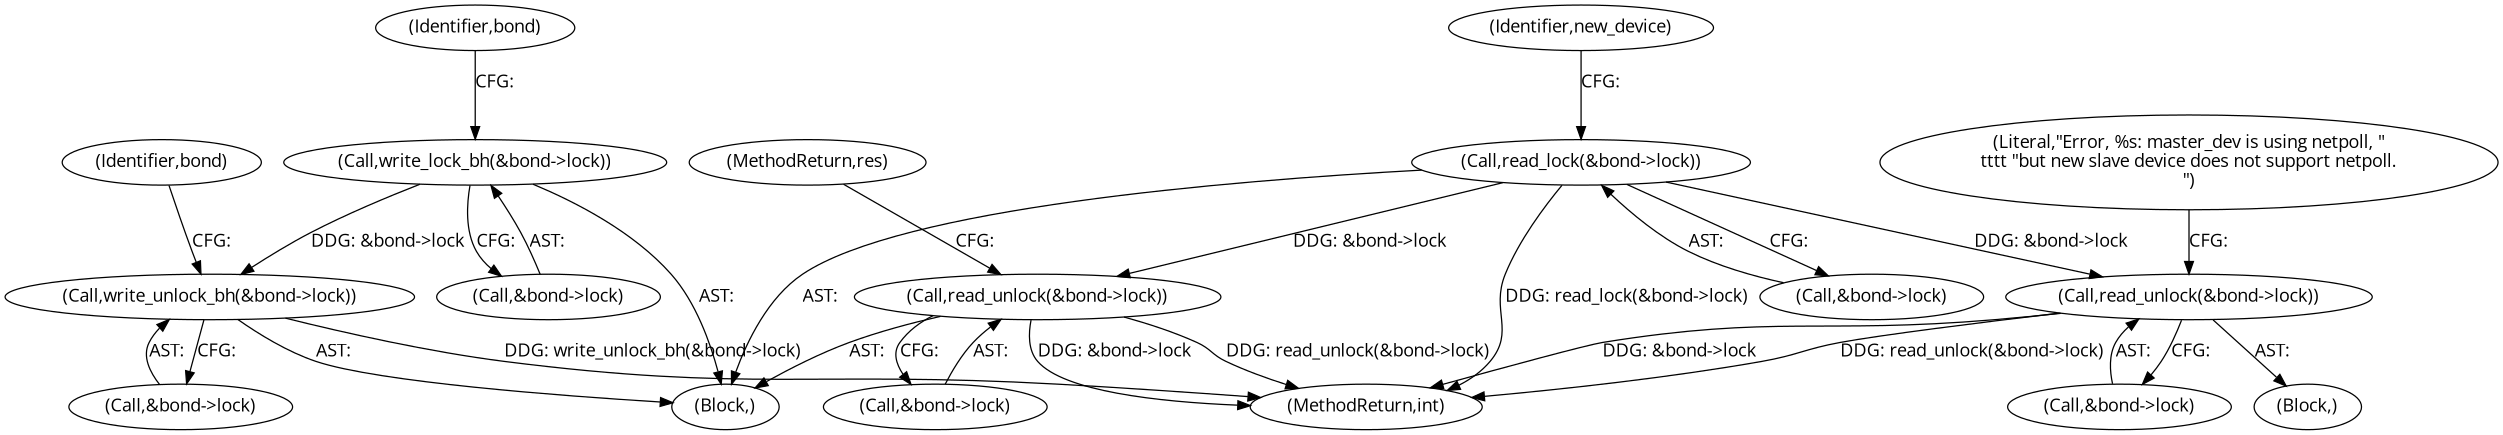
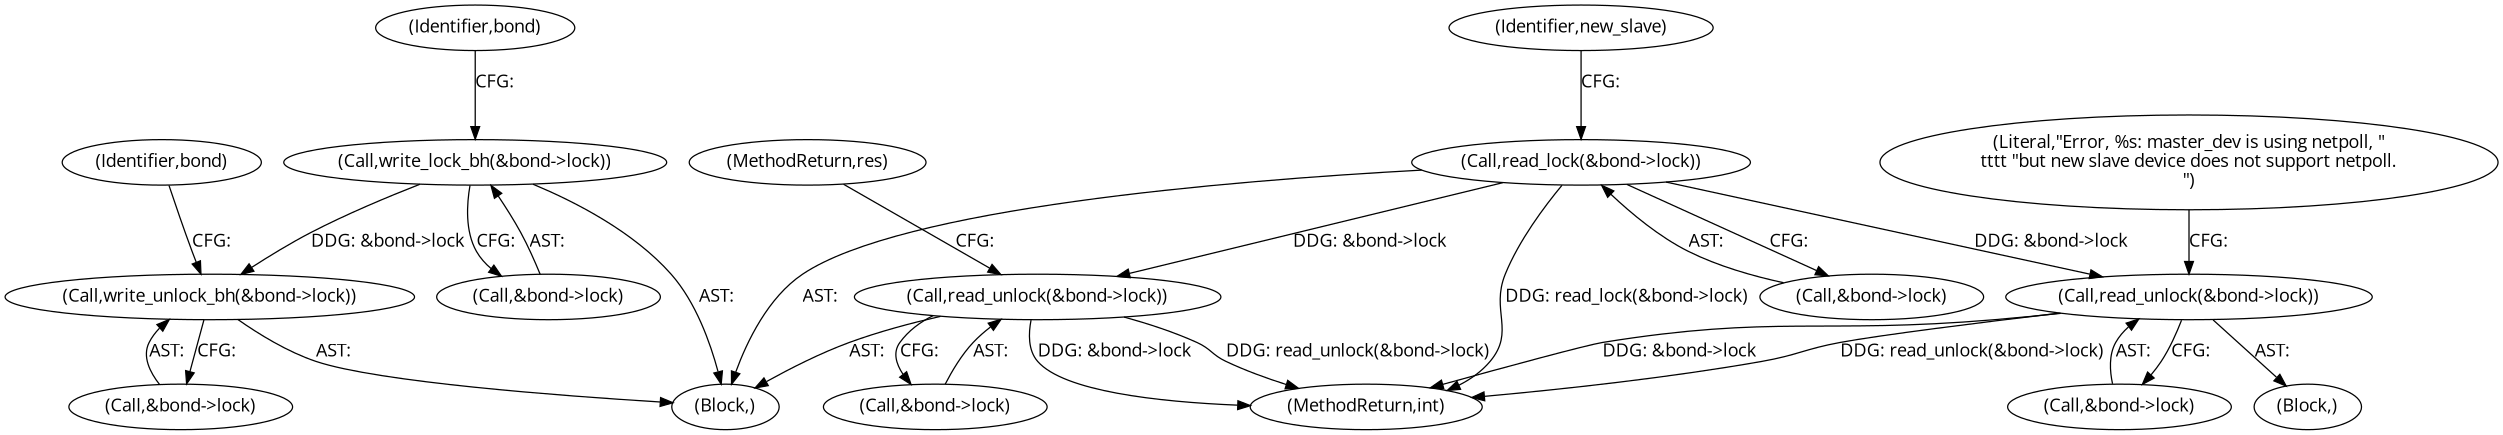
(1581, 28) -> (1581, 28)
(740, 379) -> none
